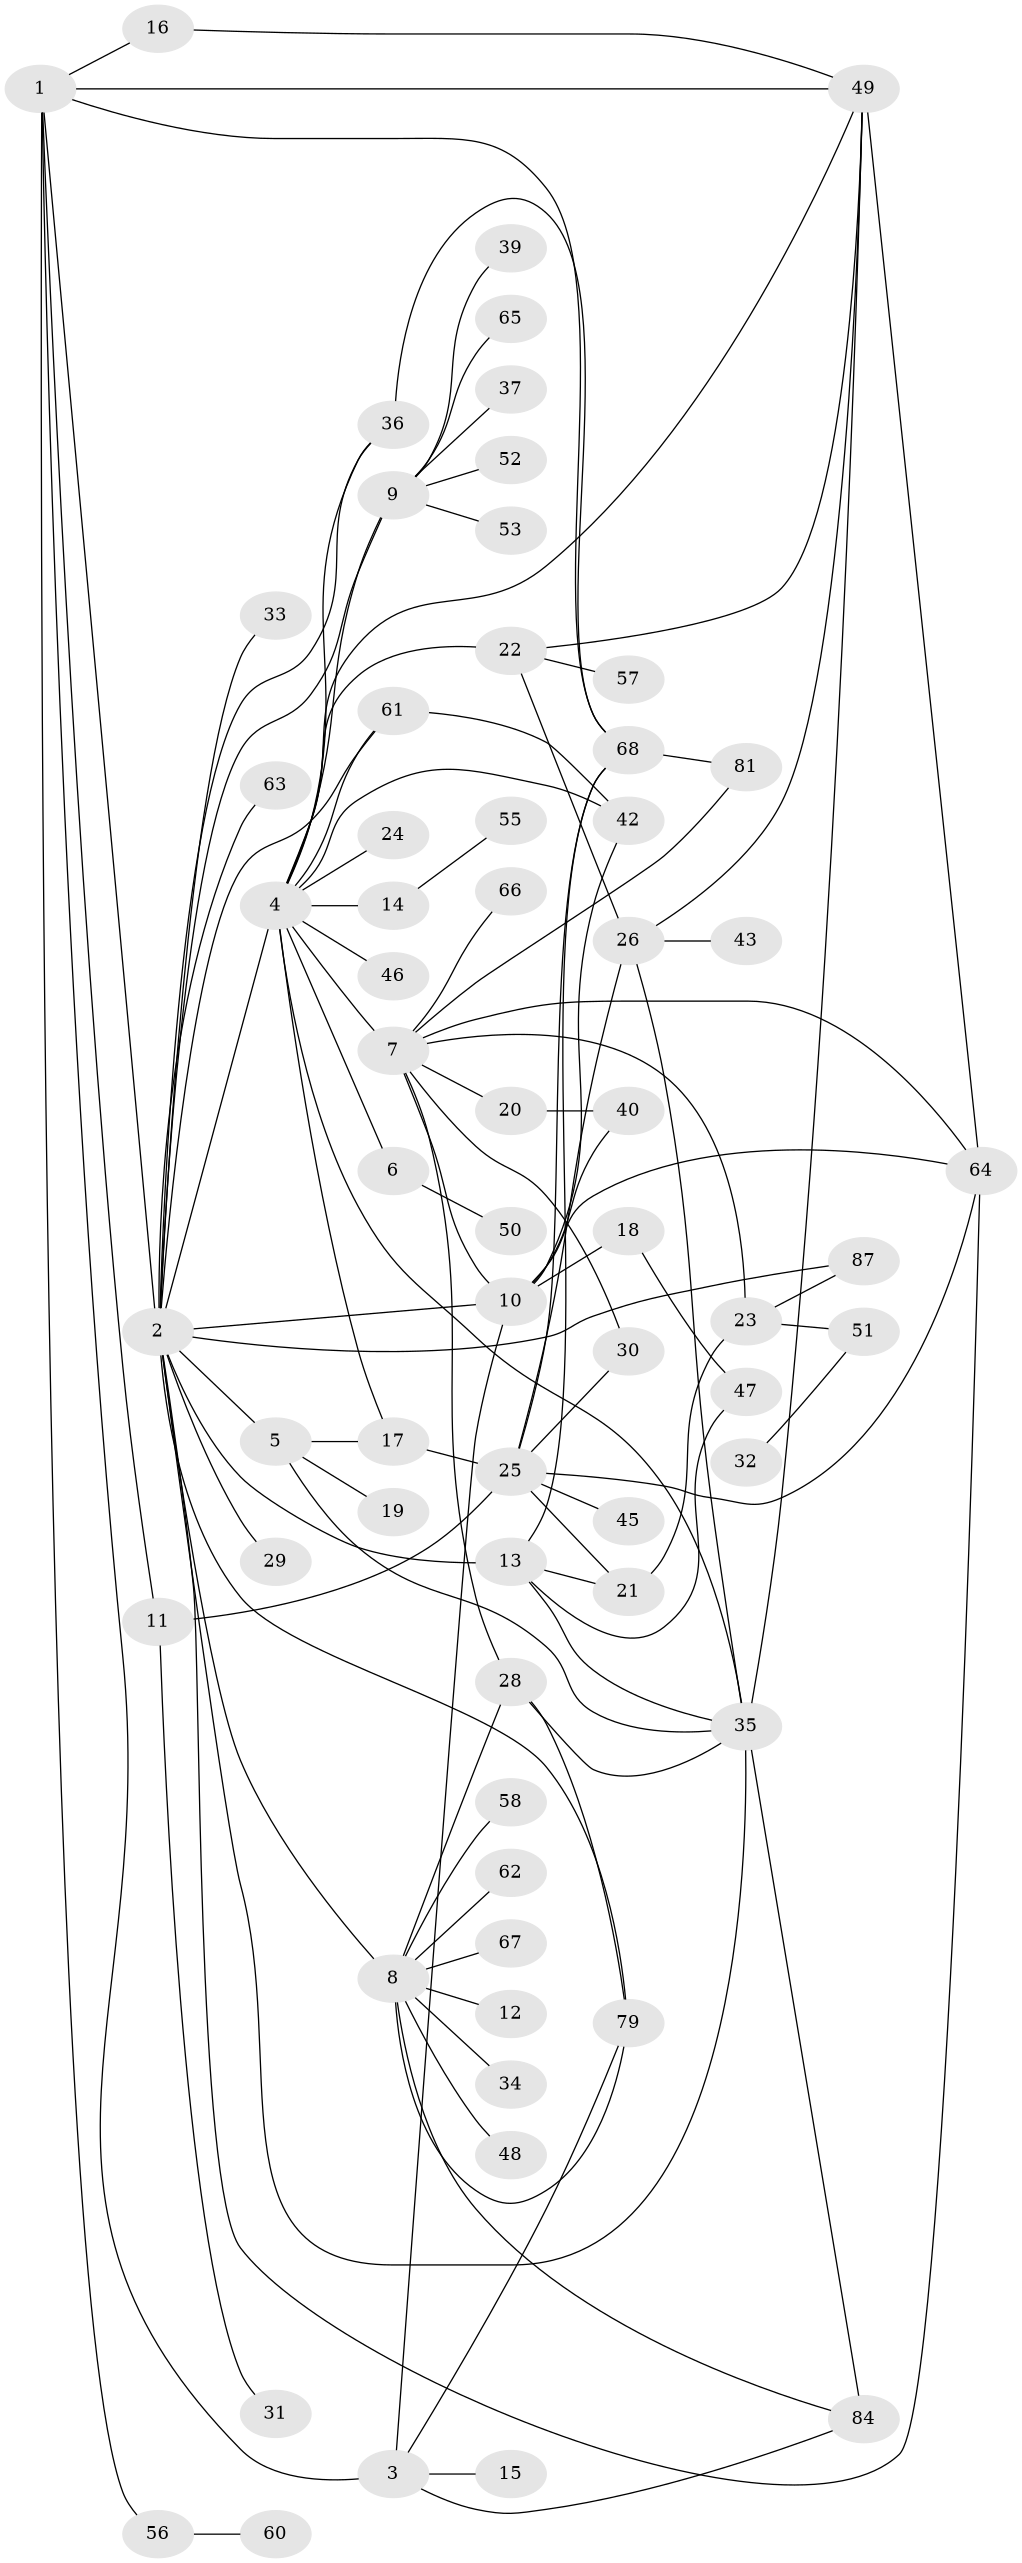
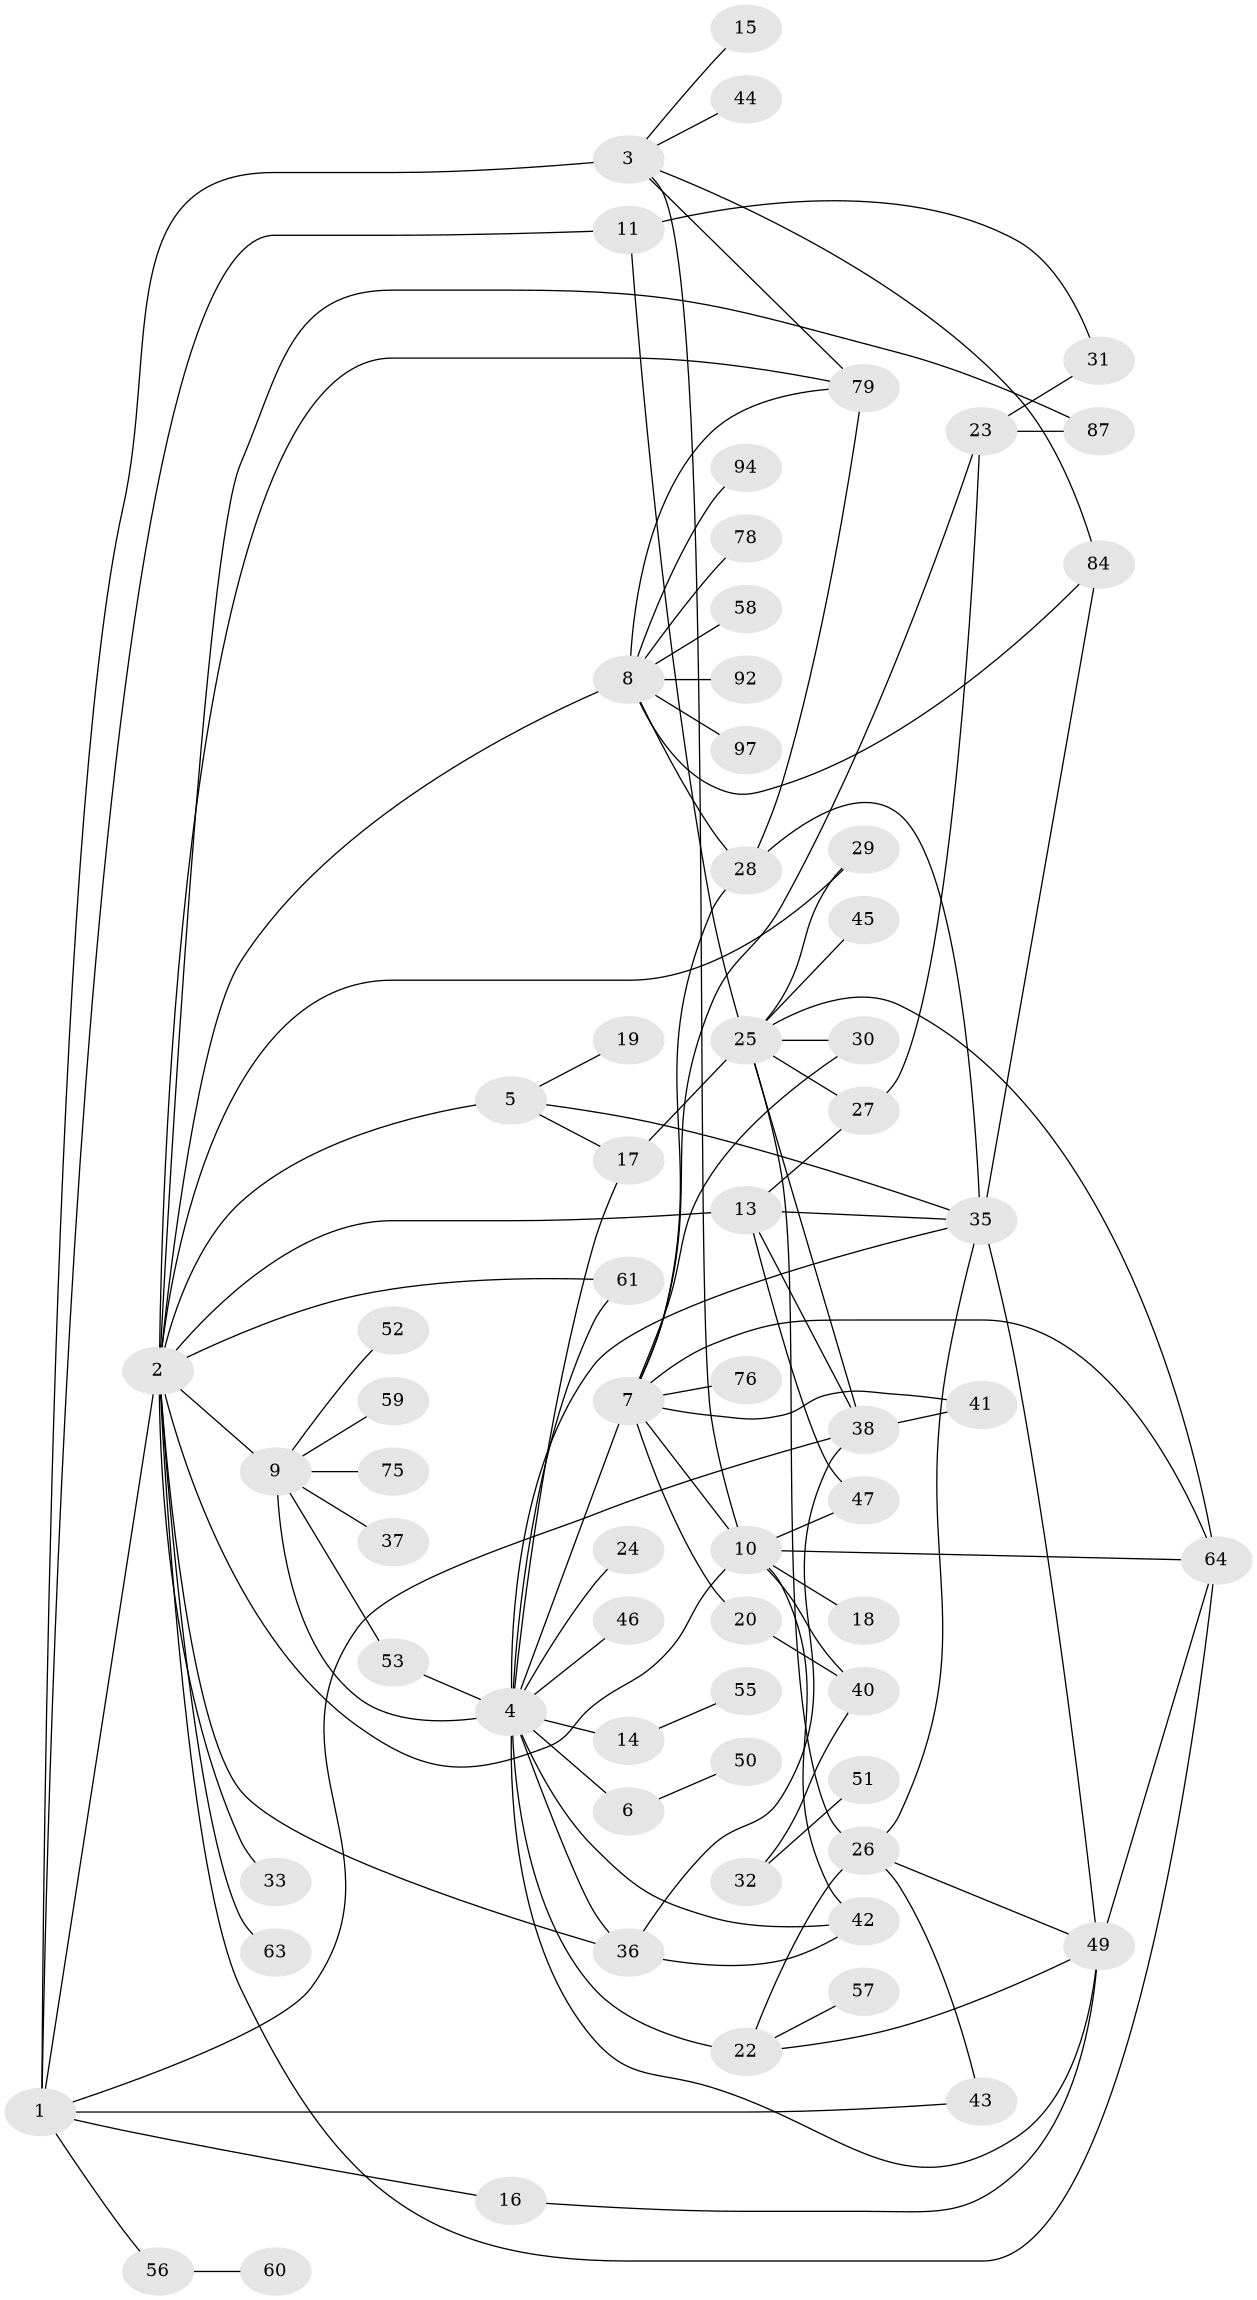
(452, 89) -> (511, 2112)
none -> (746, 99)
(511, 248) -> (393, 1401)
(511, 319) -> (393, 1472)
(530, 735) -> (753, 1965)
(629, 750) -> (864, 1430)
(746, 767) -> (982, 1405)
(511, 891) -> (746, 1380)
none -> (804, 944)
(217, 1119) -> (452, 1687)
(681, 1315) -> (801, 1527)
(806, 1327) -> (1042, 395)
(629, 1592) -> (864, 1111)
none -> (796, 1815)
(511, 1873) -> (746, 680)
(511, 1943) -> (746, 750)
(511, 2014) -> none
(511, 2085) -> (746, 468)
(511, 2155) -> (746, 538)
(287, 2210) -> none
